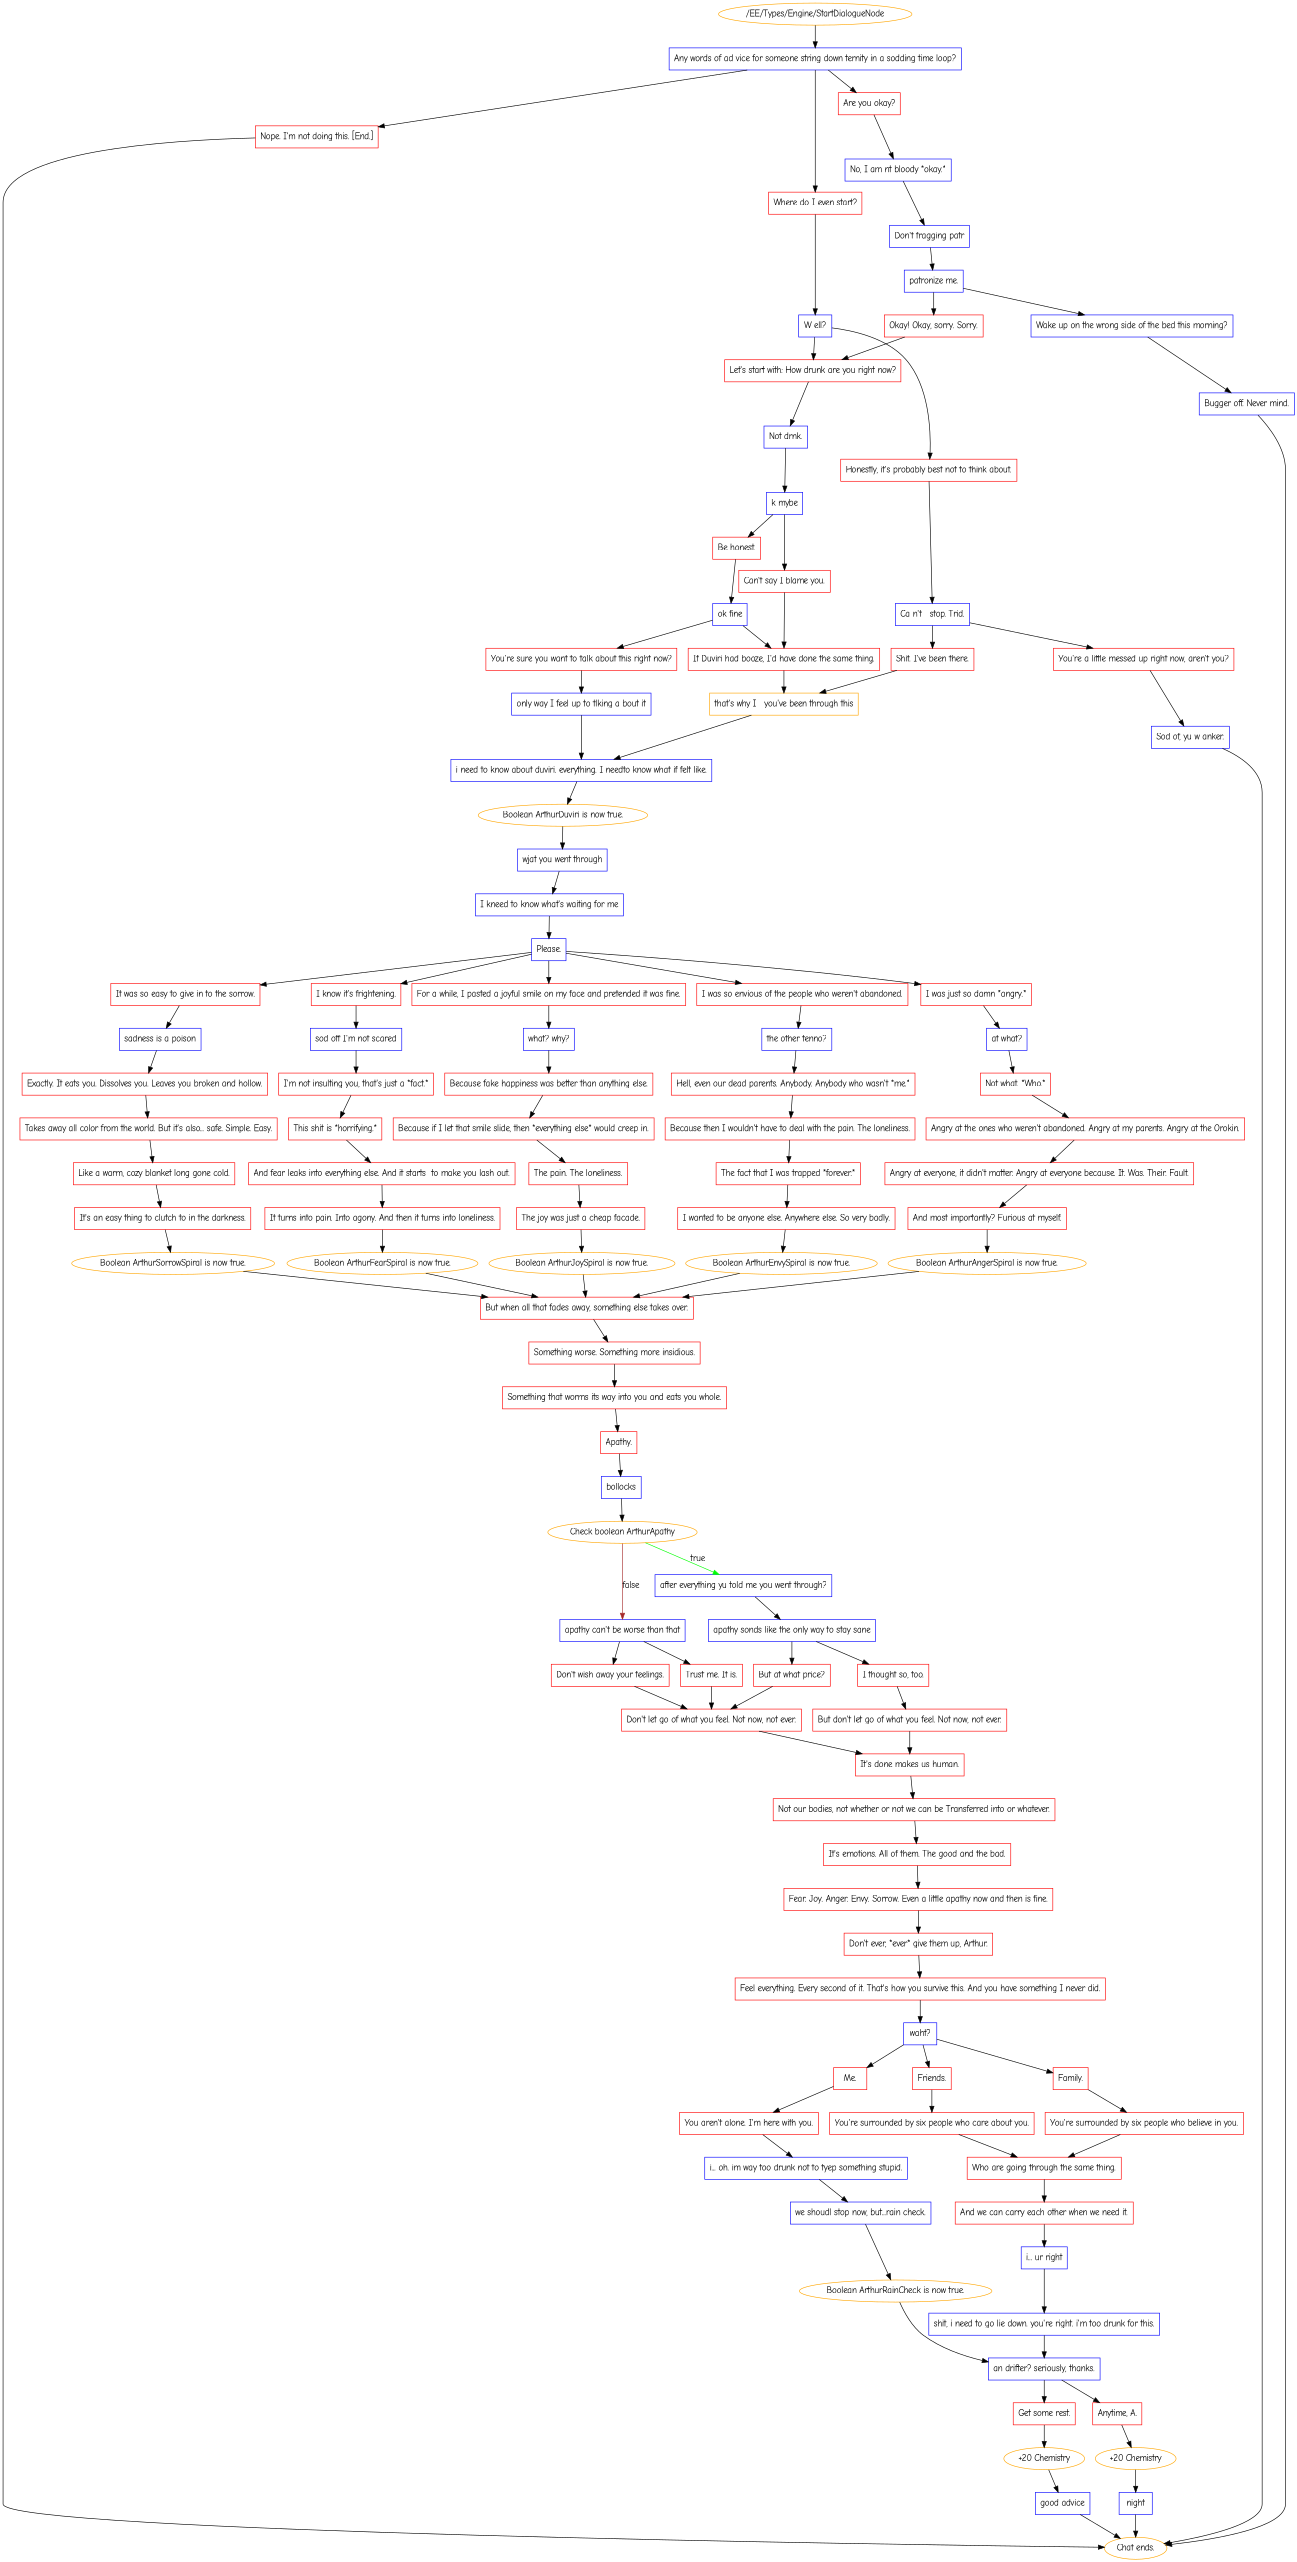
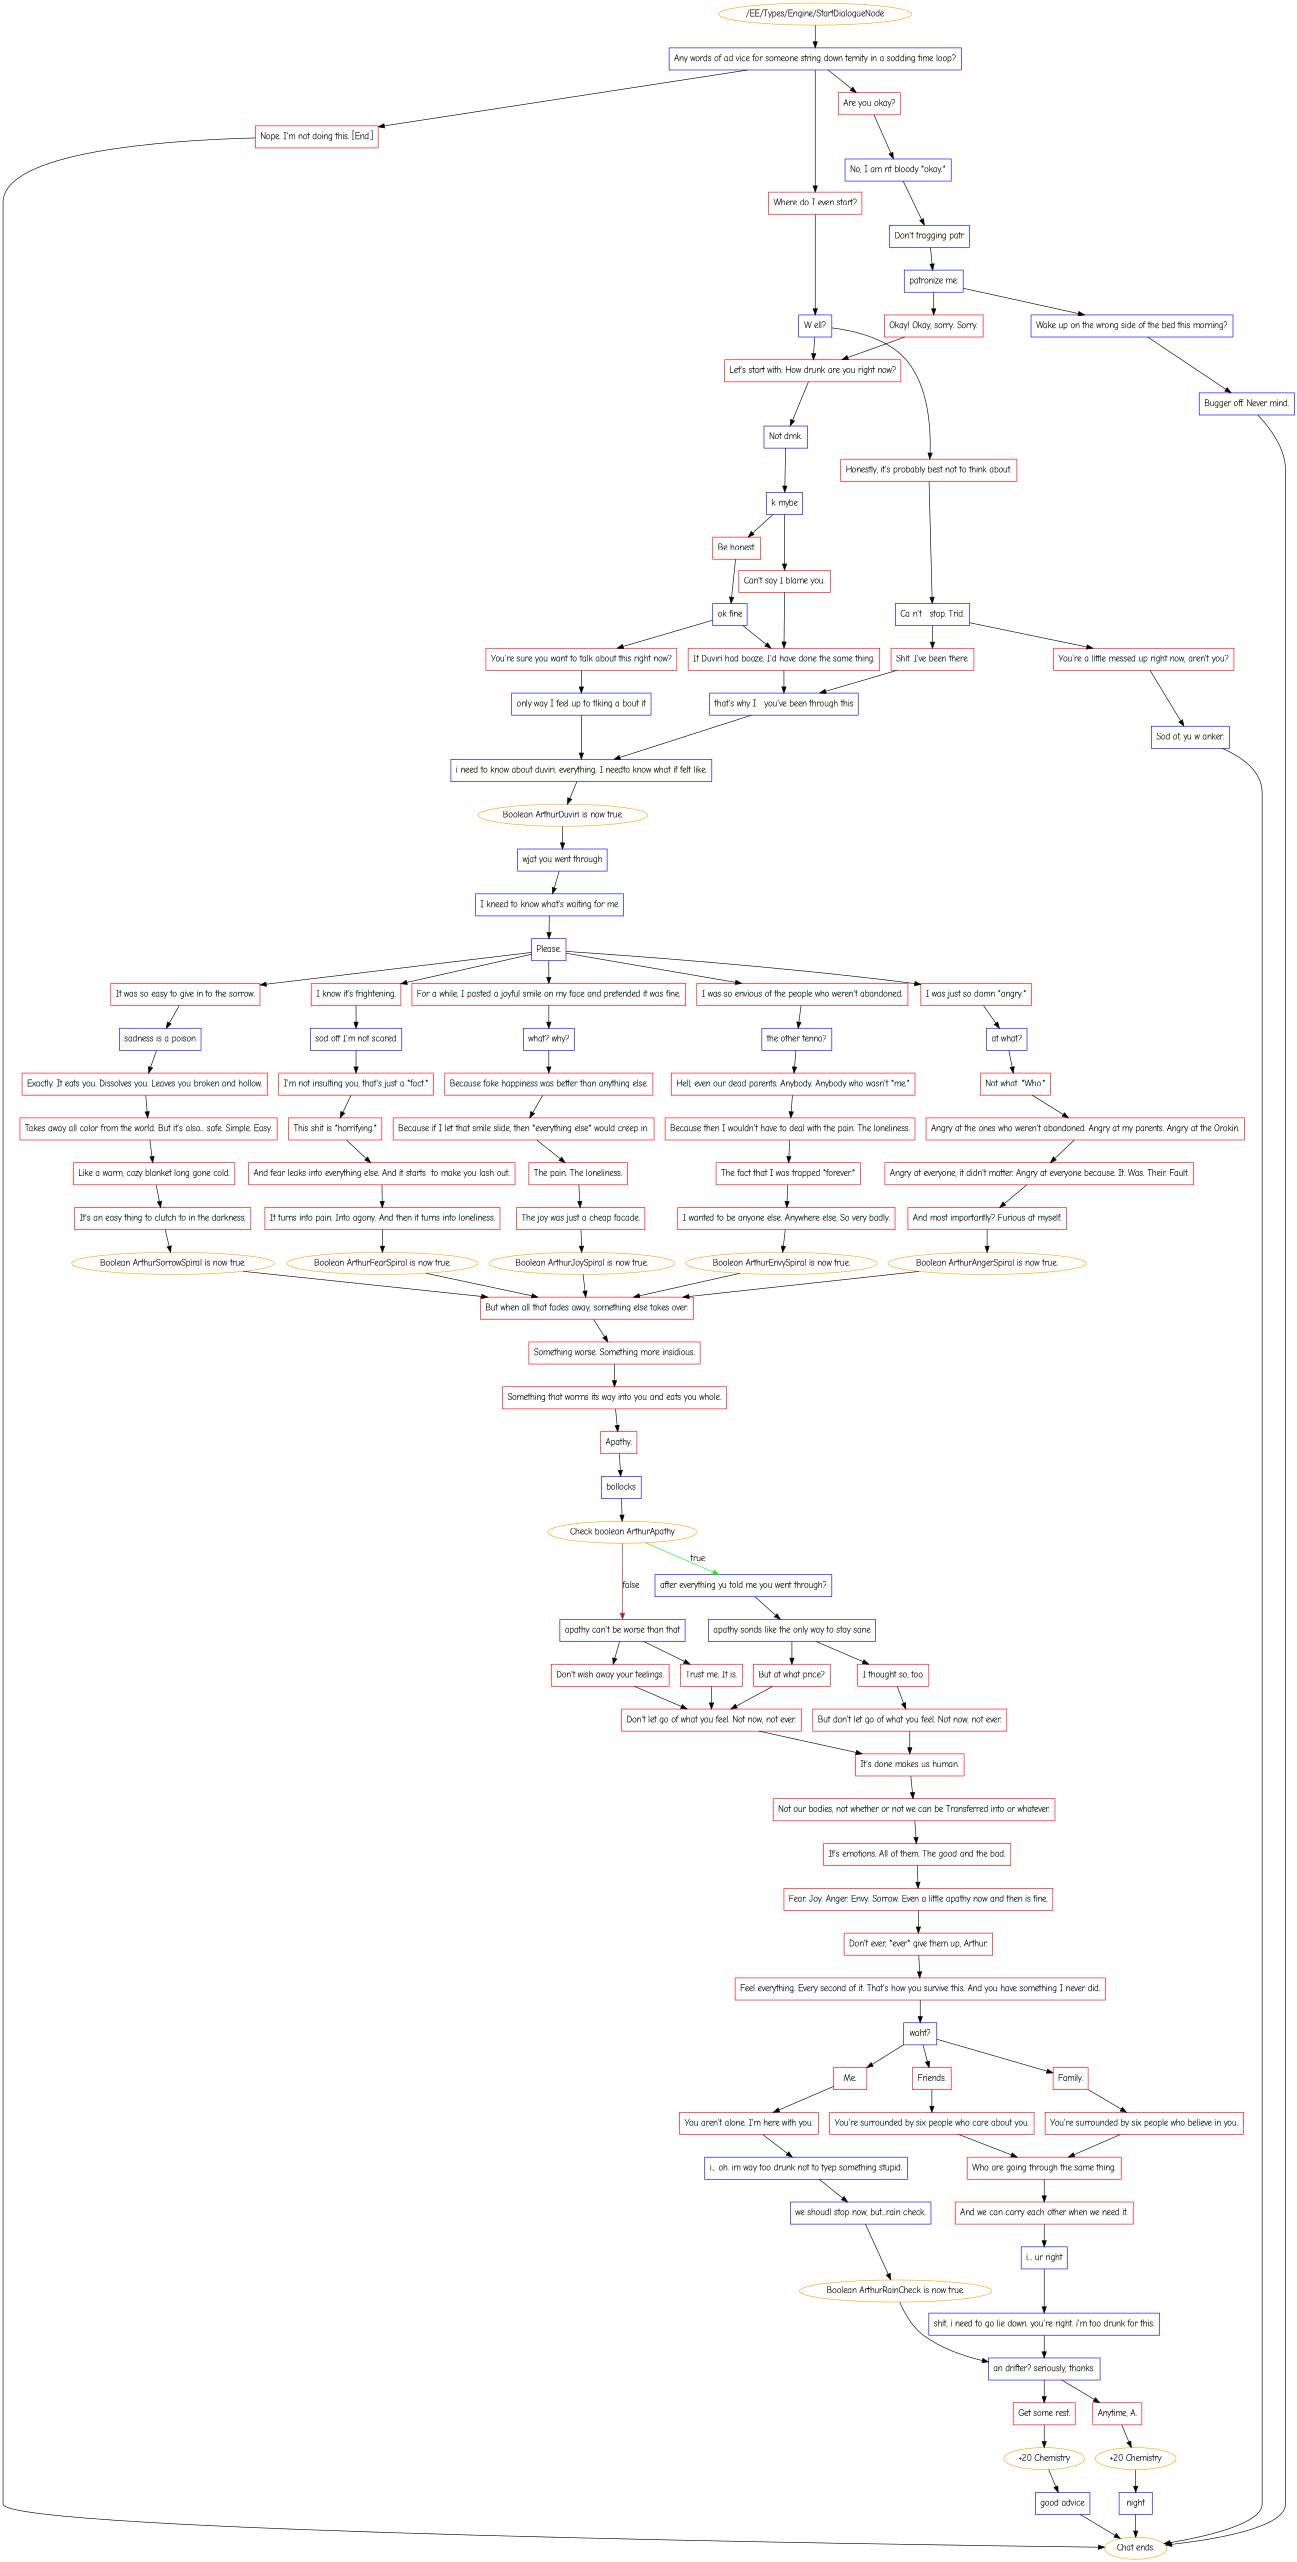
(784, 704) -> (784, 704)
